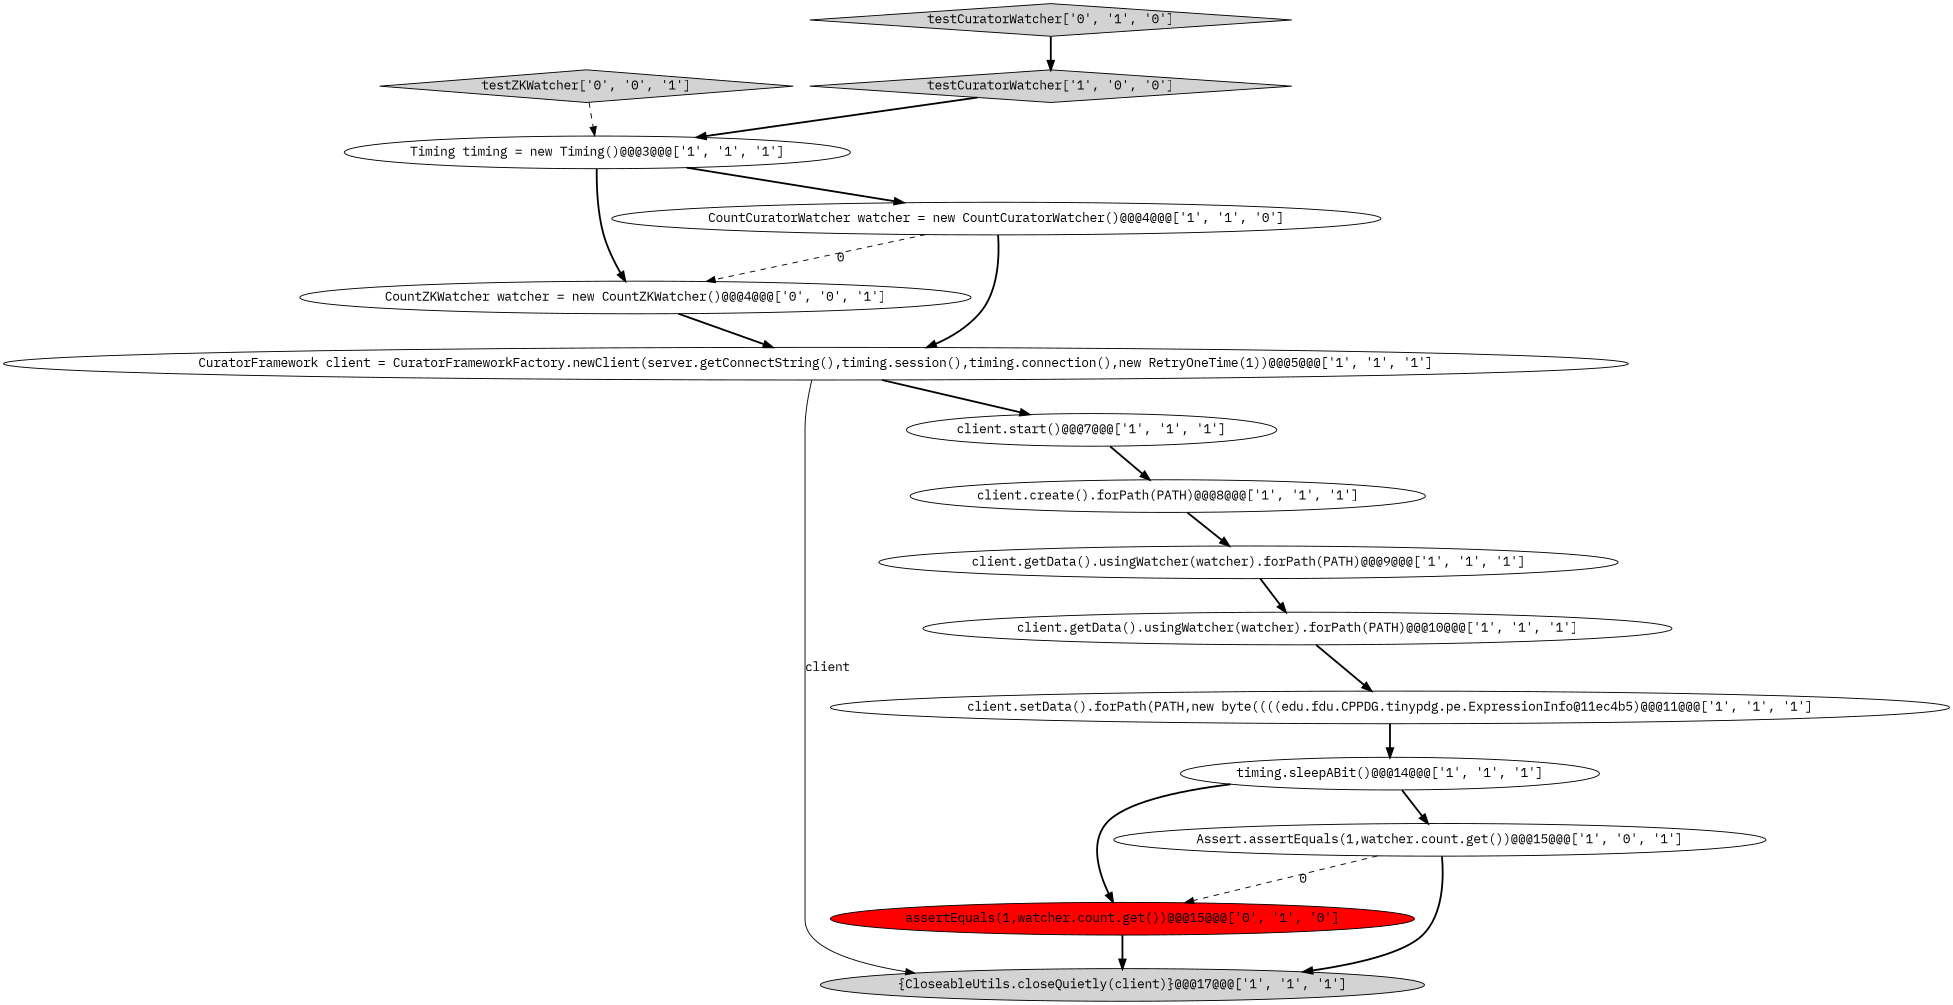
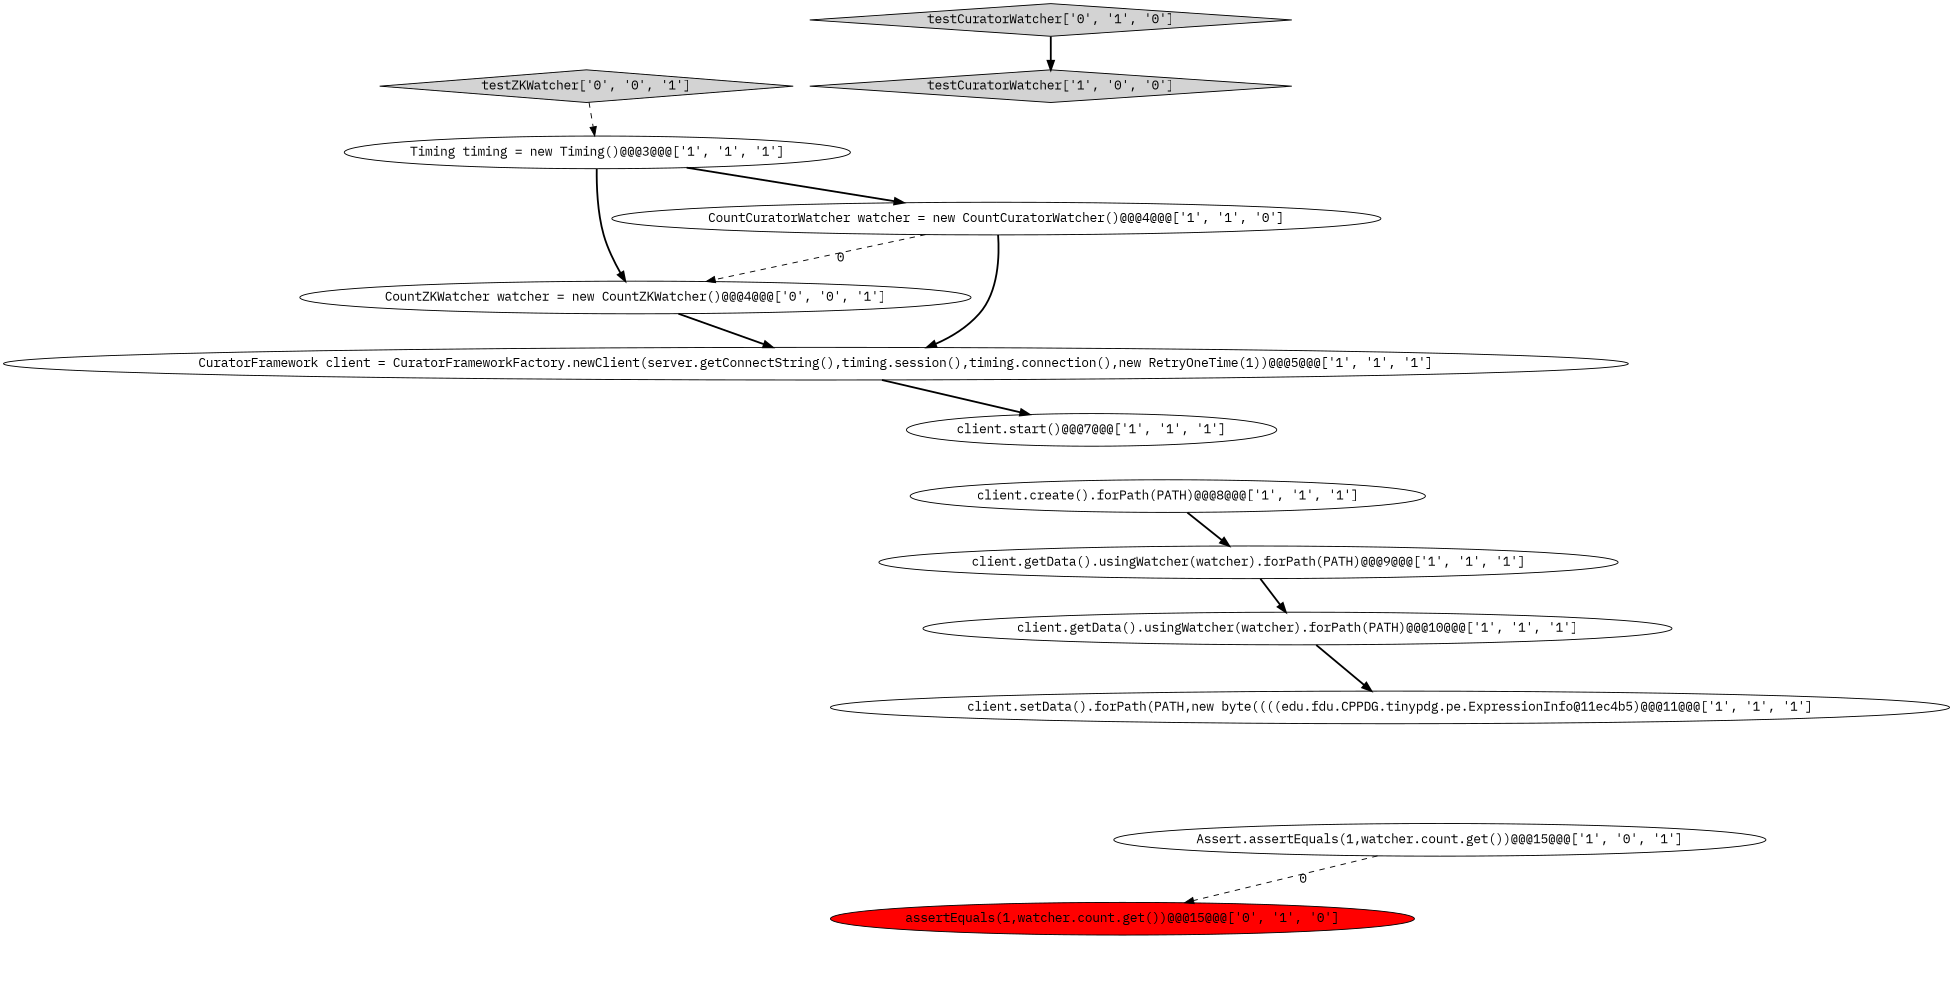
(841, 117) -> none
(1126, 460) -> none
(1390, 774) -> none
(1122, 985) -> none
